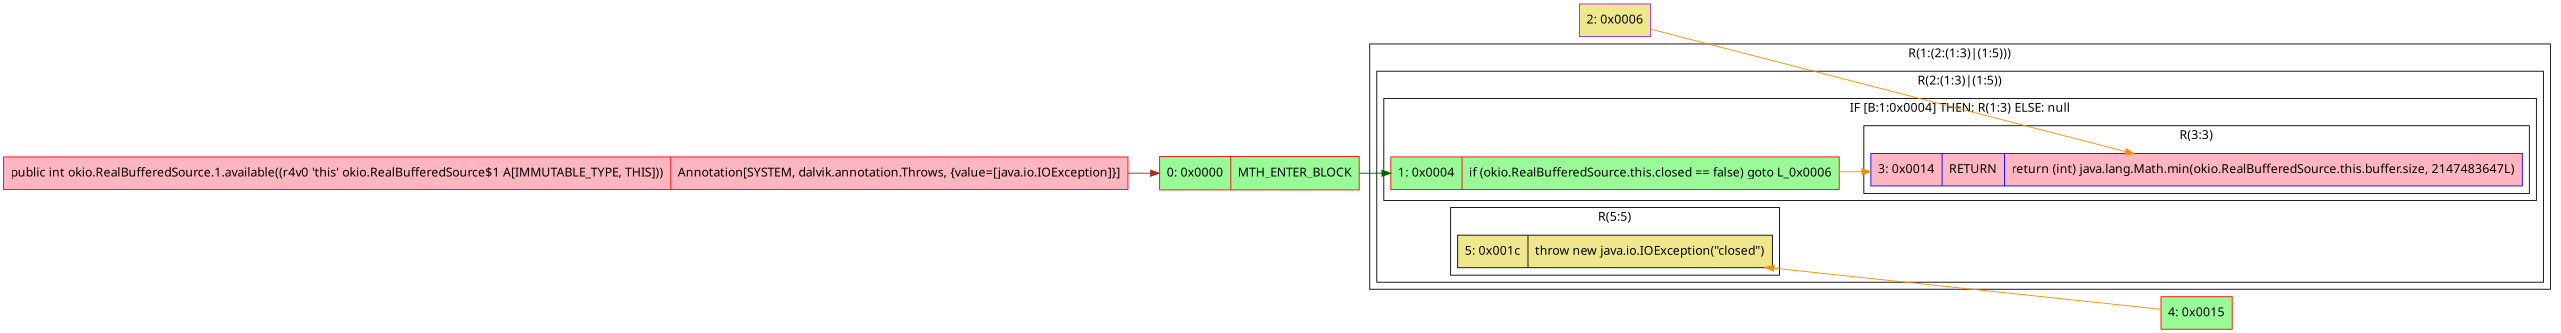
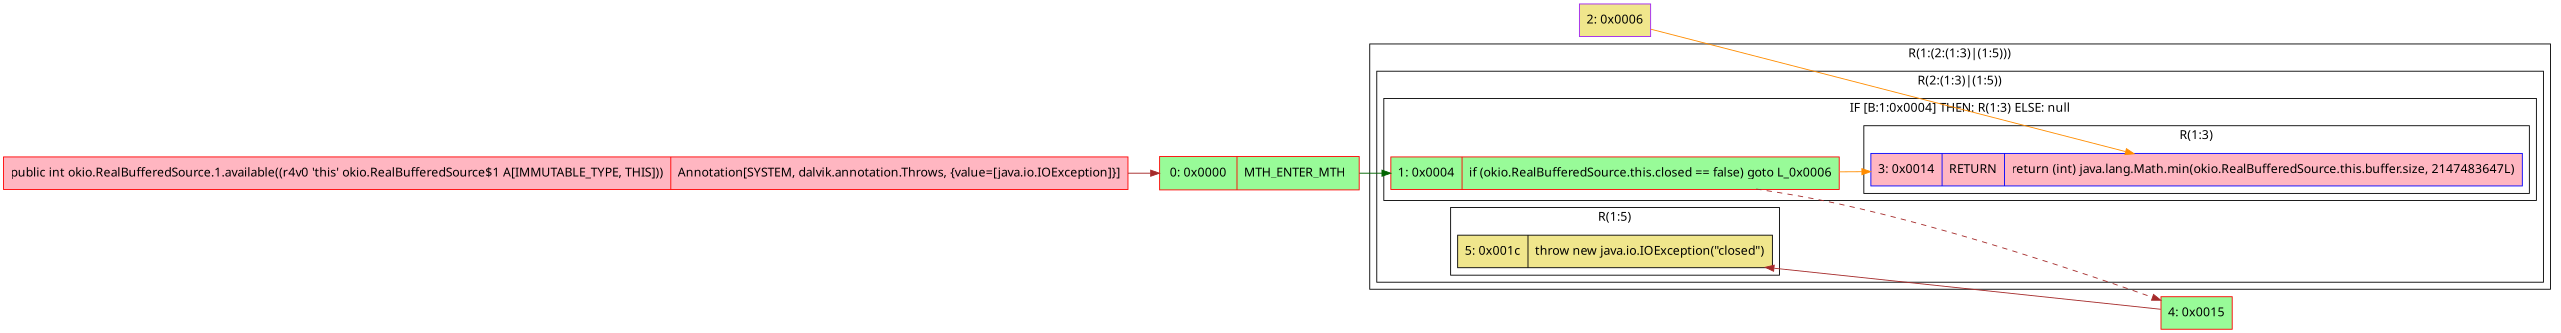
(2197, 136) -> (2197, 136)
(1295, 173) -> (1295, 173)
(1615, 218) -> (1615, 218)
none -> (1957, 234)
(2025, 295) -> (2025, 295)
